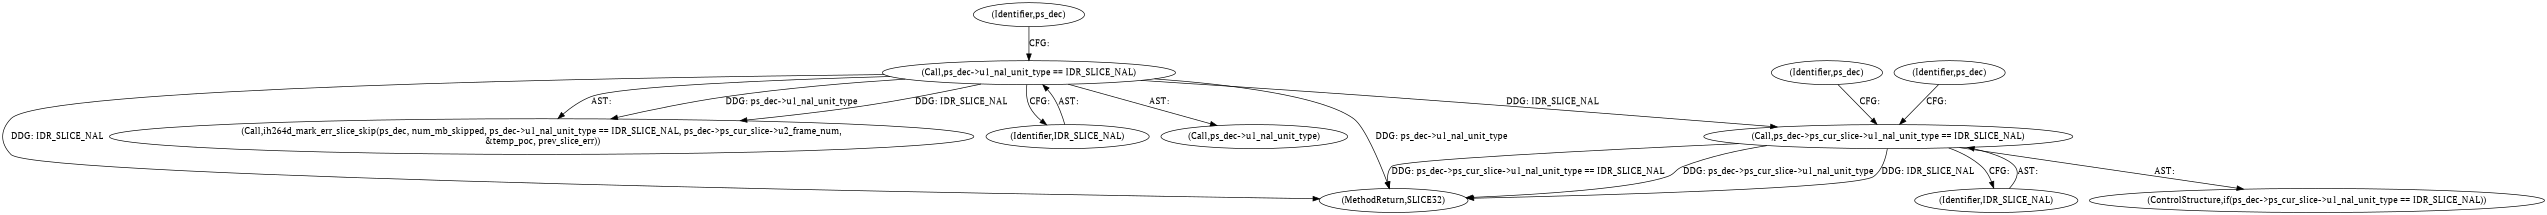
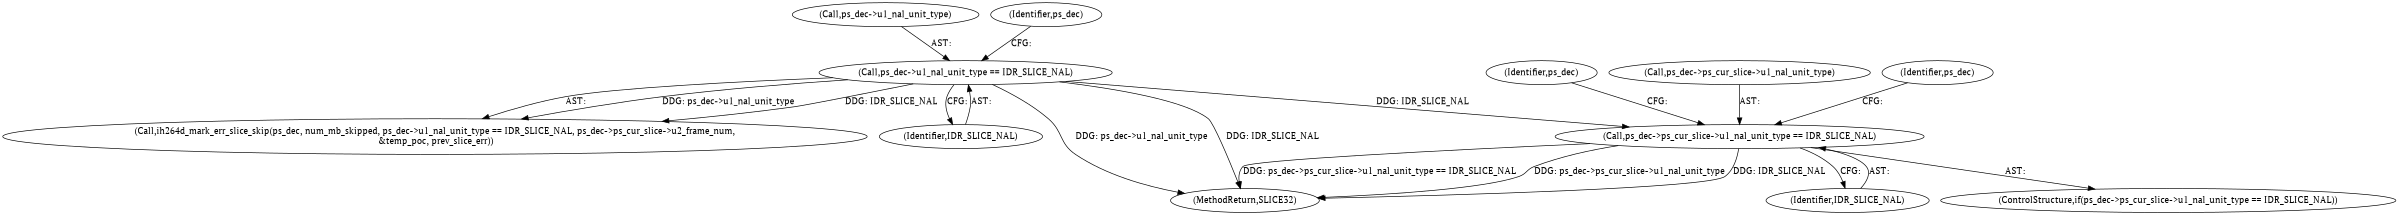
none -> (1740, 73)
(1139, 104) -> (923, 42)
